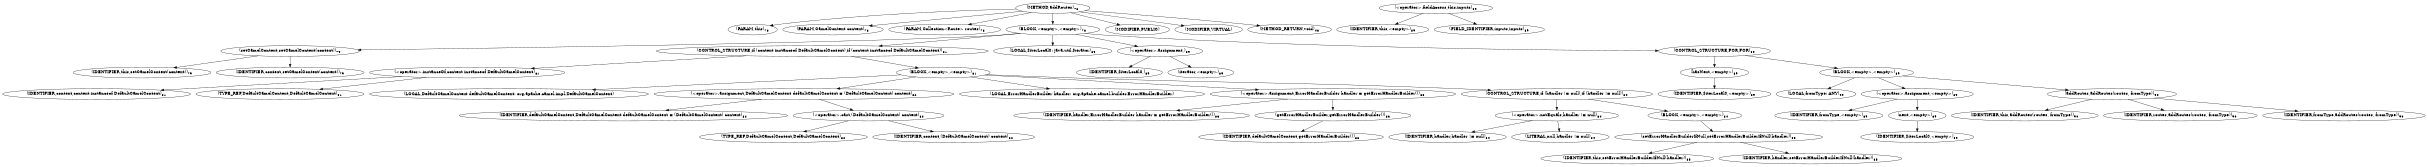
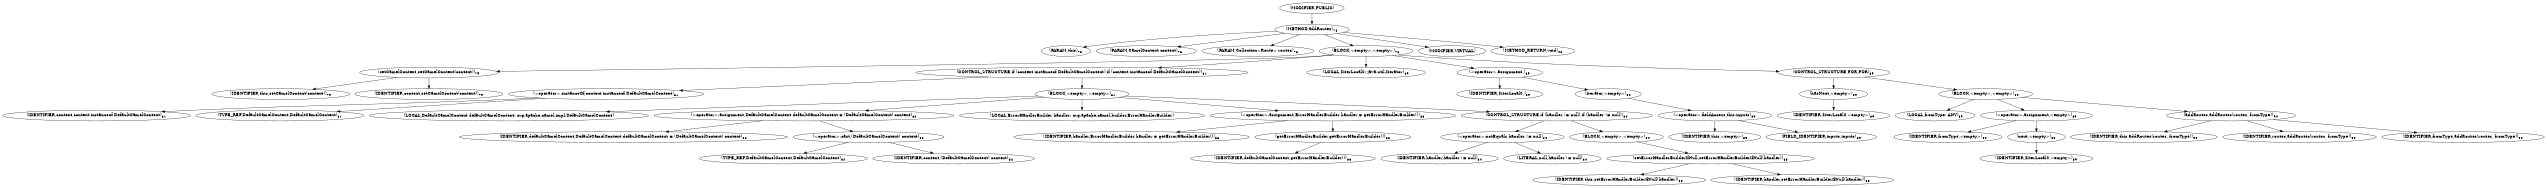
(1094, 19) -> (1312, 17)
(1842, 94) -> (1961, 115)
none -> (1658, 104)
